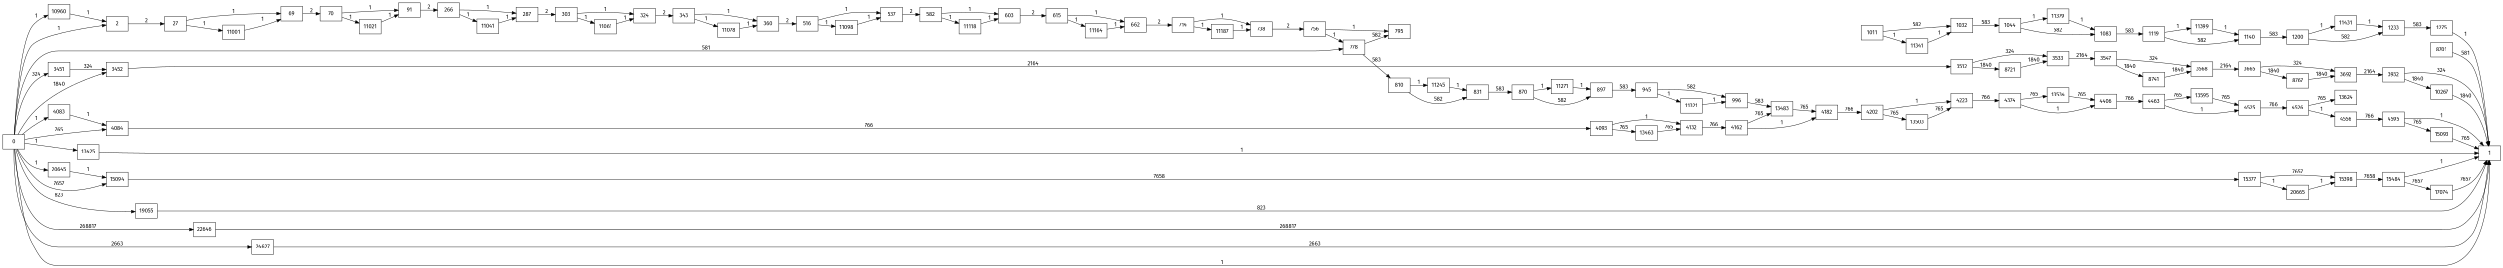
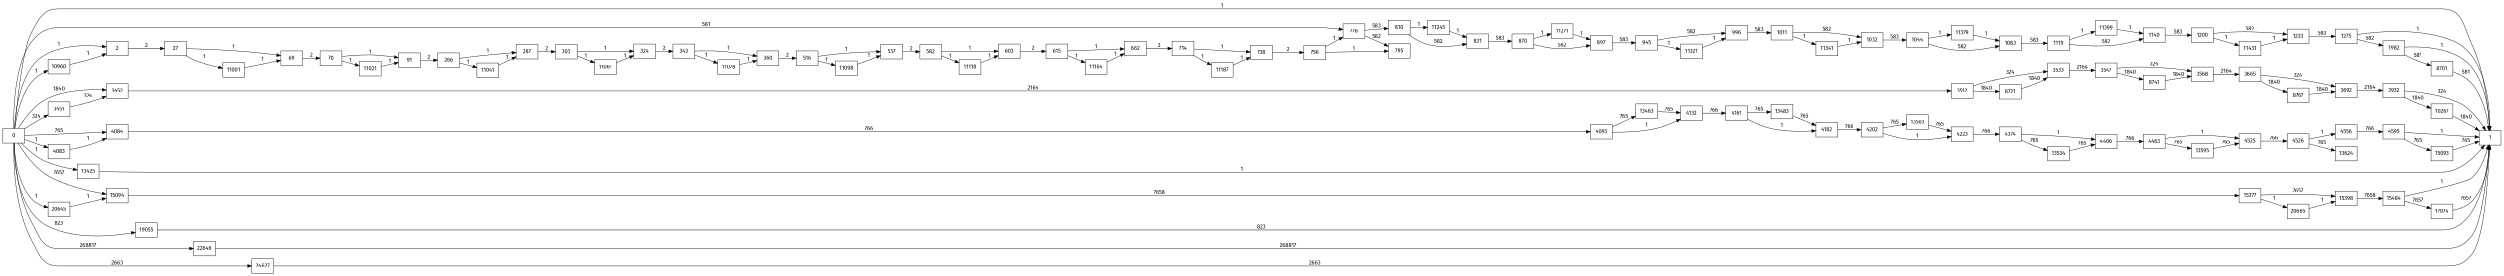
none -> (2394, 48)
(1757, 104) -> (1757, 33)
(1737, 128) -> (1737, 113)
